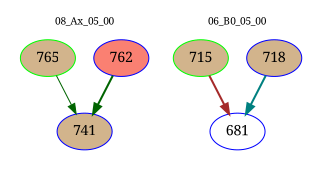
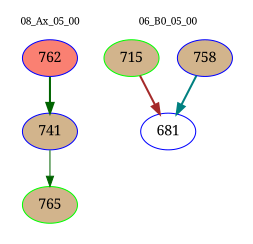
(274, 58) -> (205, 58)
(64, 90) -> (50, 163)
